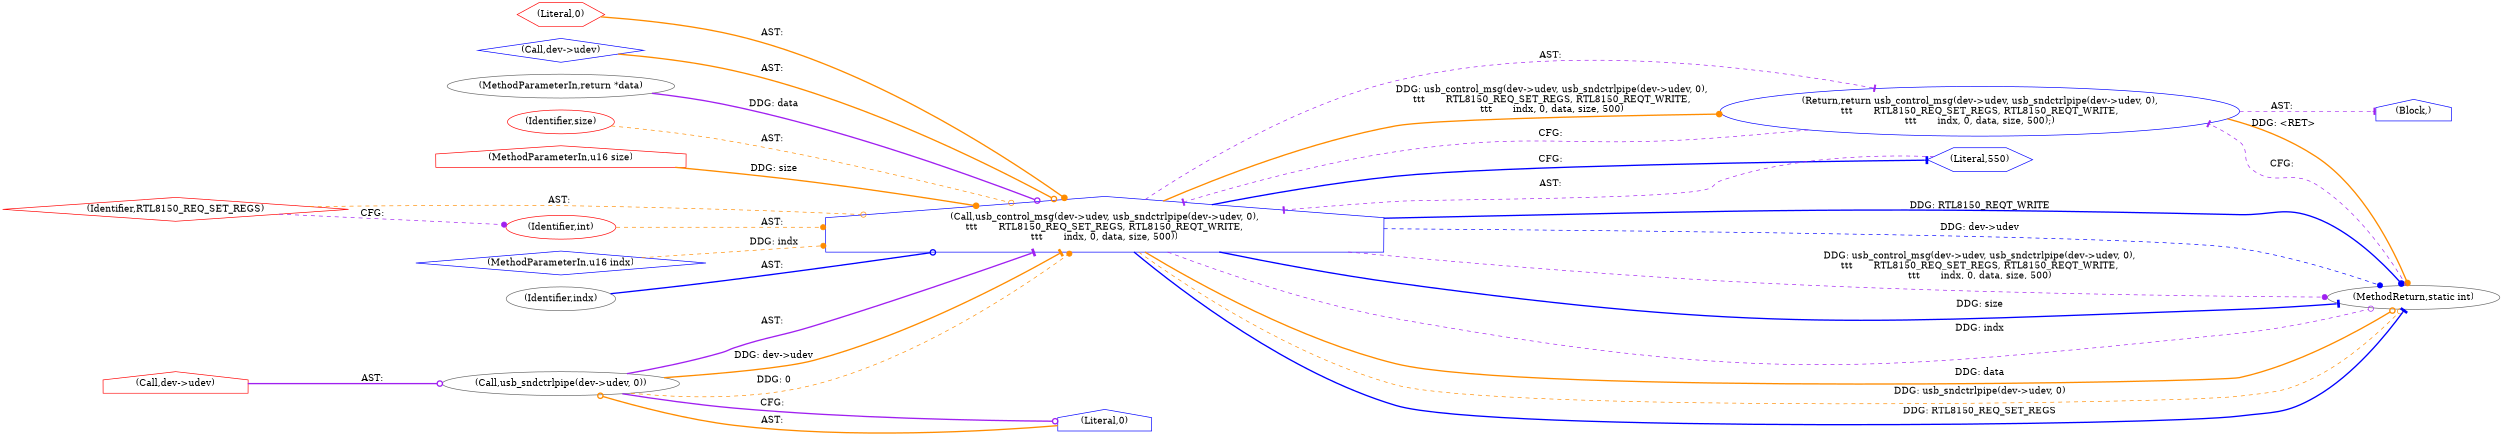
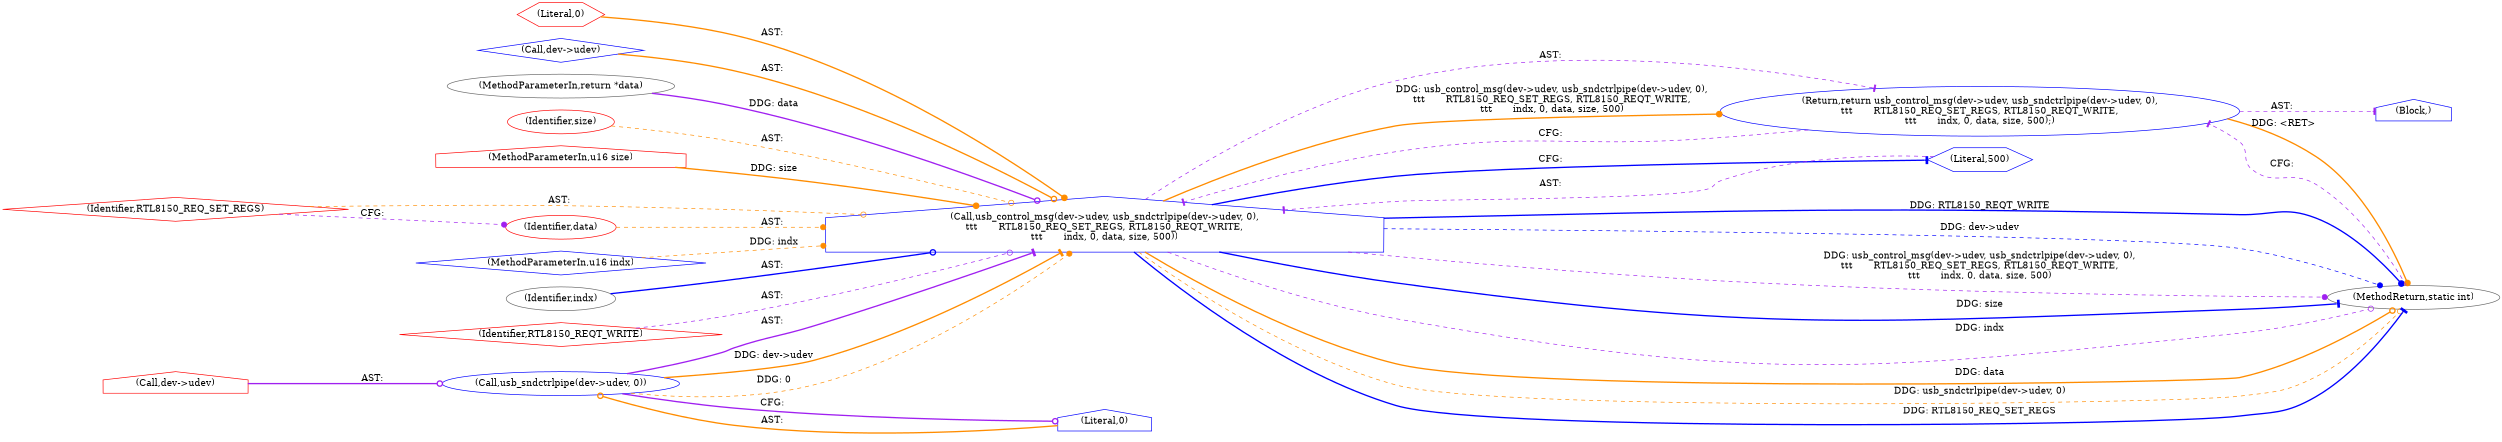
(1980, 160) -> (1980, 160)
(561, 227) -> (561, 227)
none -> (561, 335)
(561, 384) -> (561, 384)
